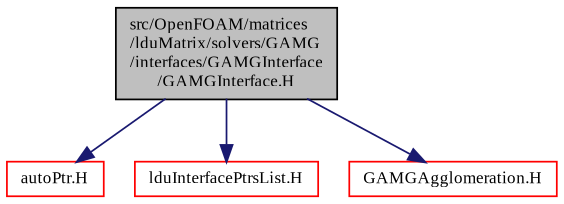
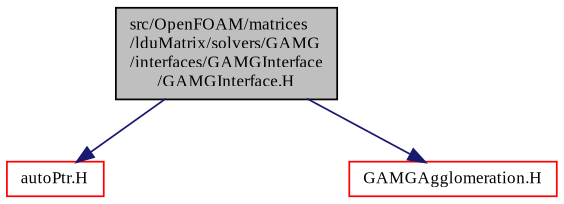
(227, 179) -> none
